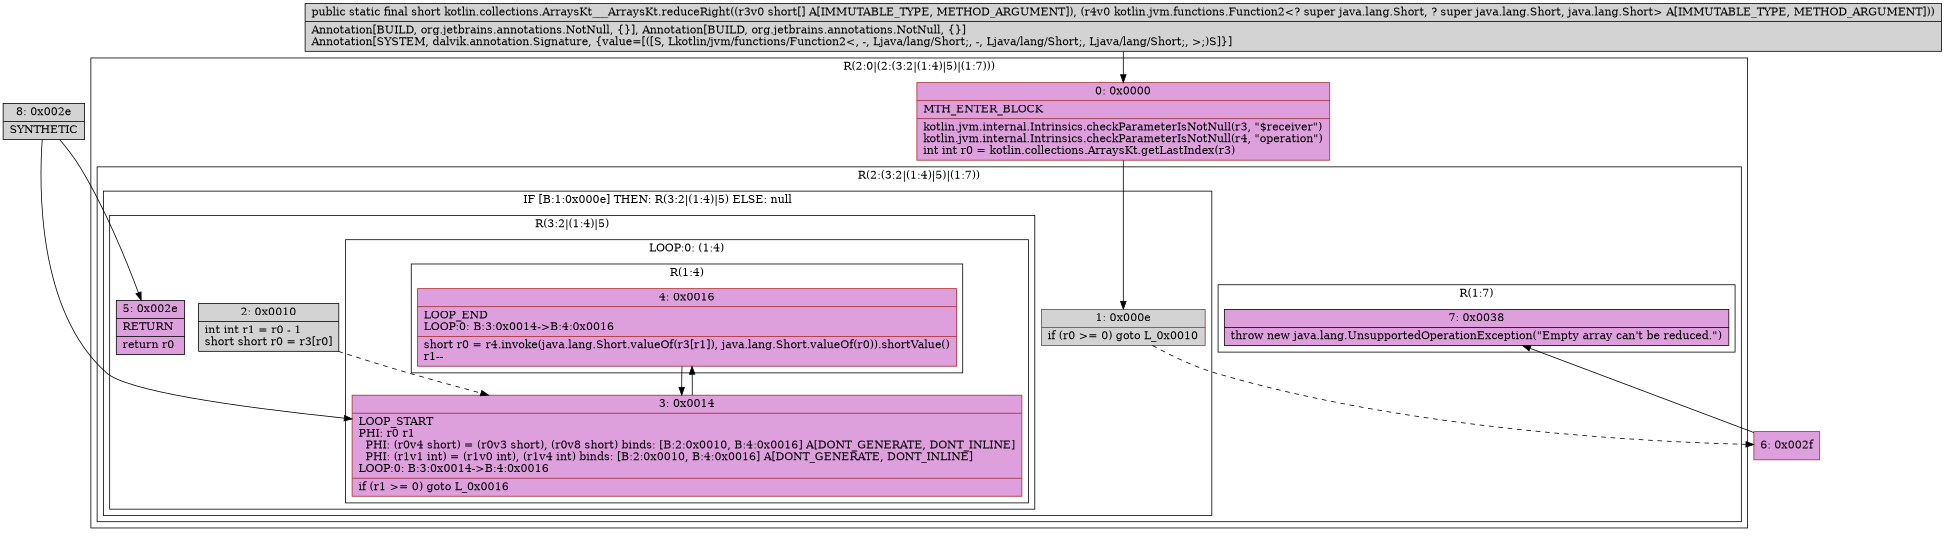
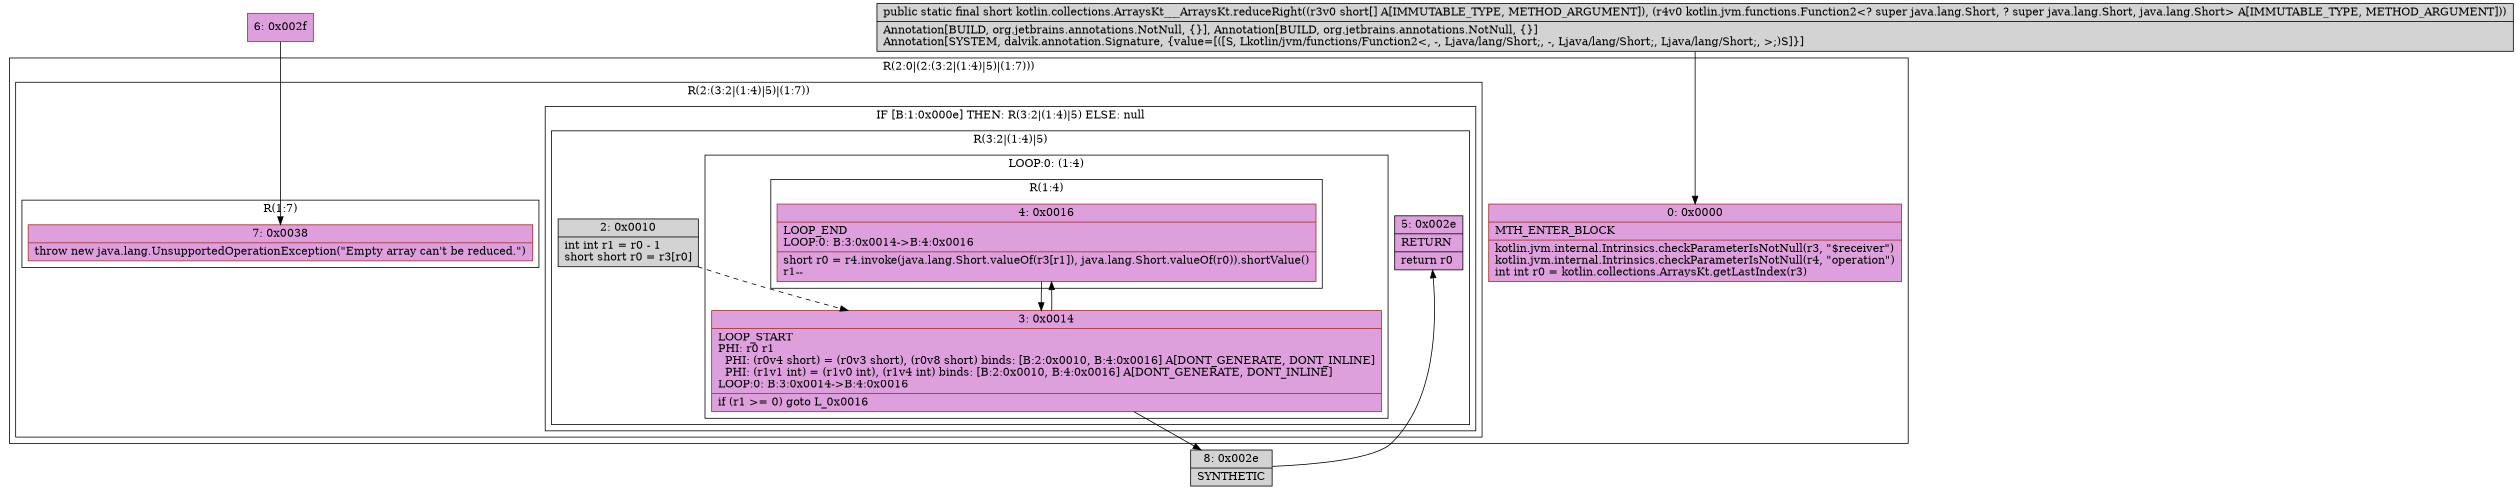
(1123, 327) -> none
(1477, 327) -> (280, 243)
(126, 382) -> (1164, 429)
